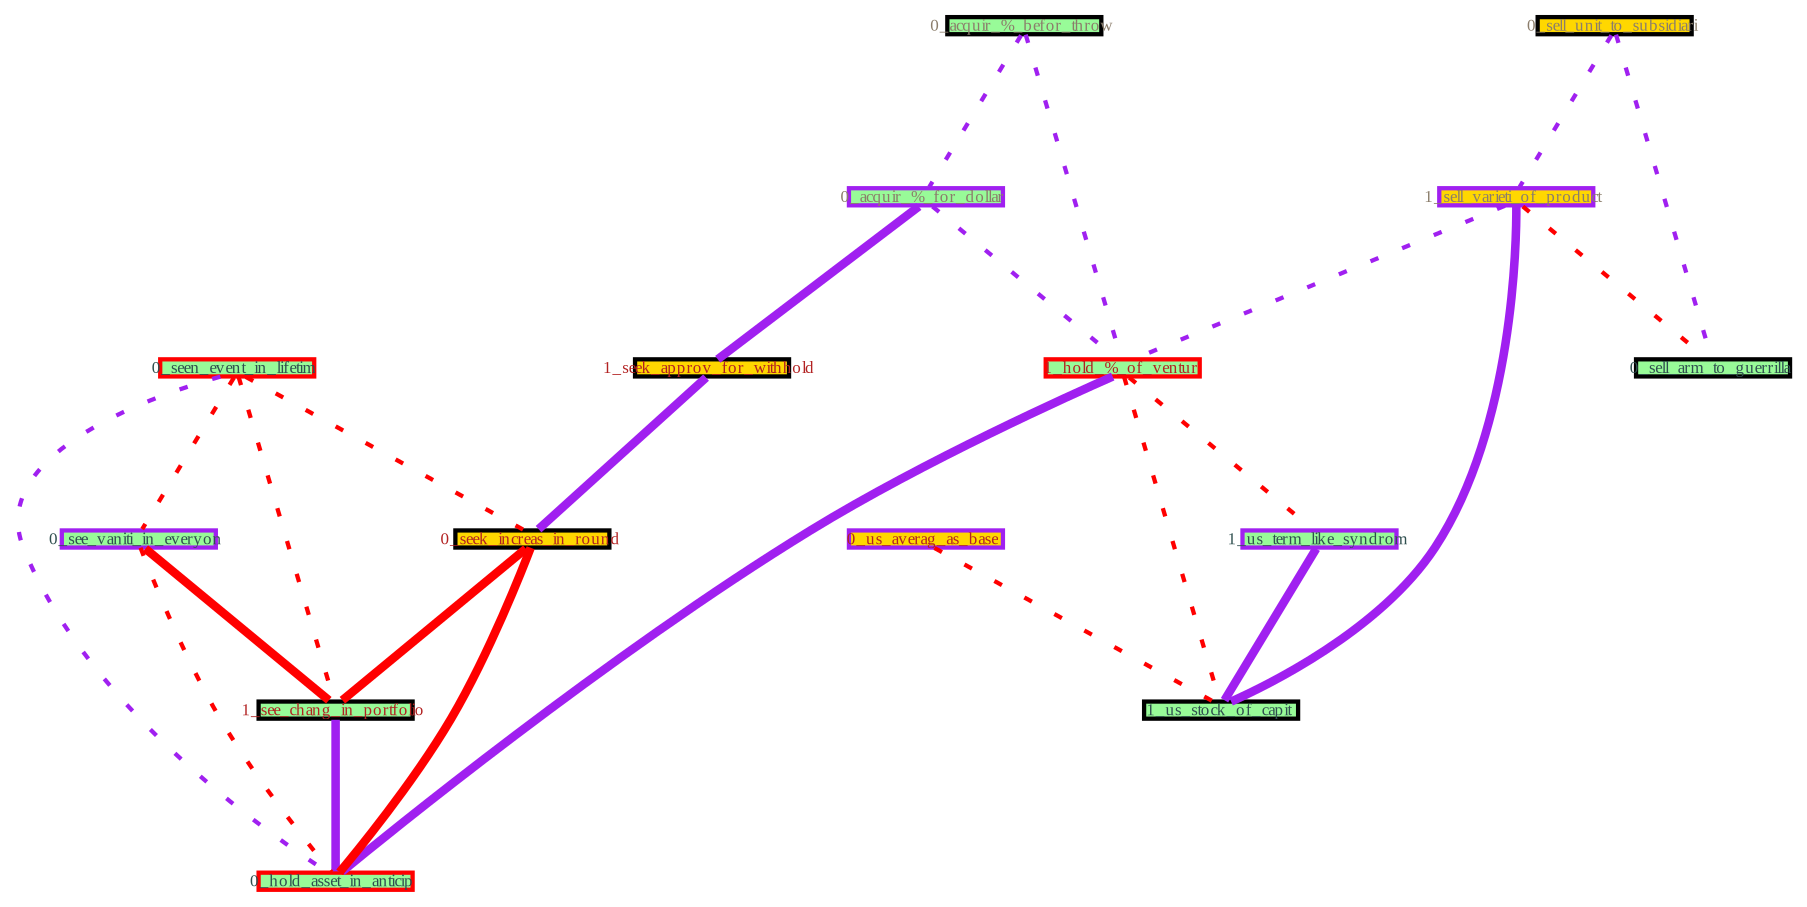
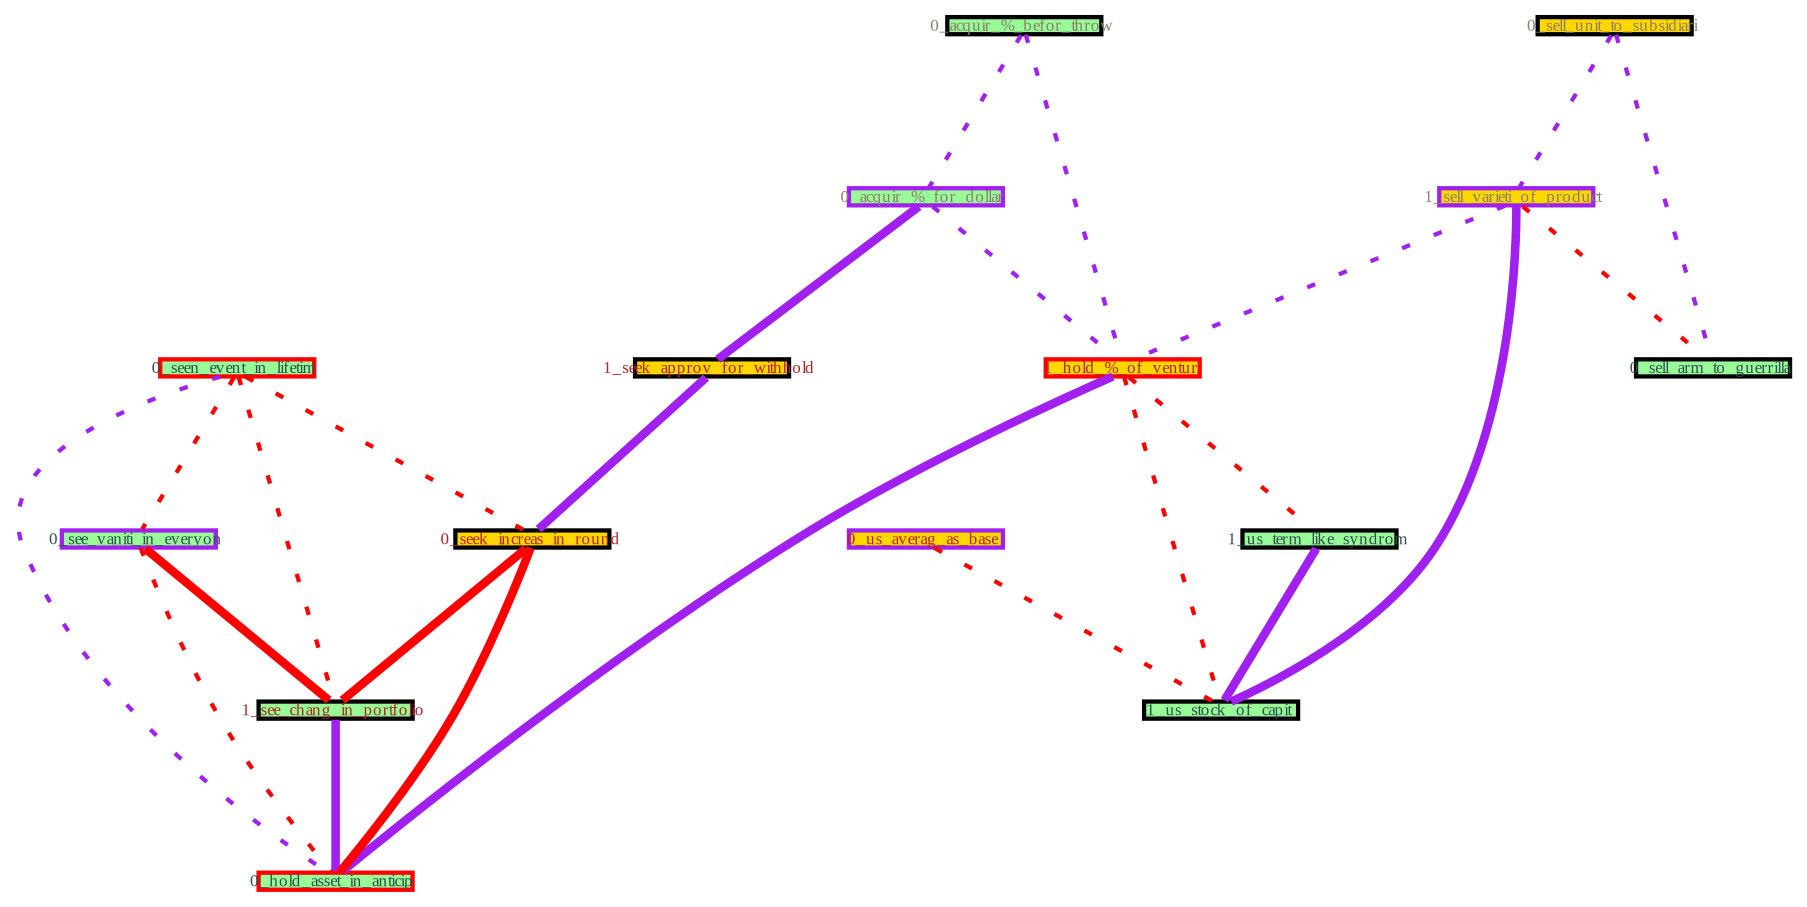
(1123, 368) -> (1123, 368)
(1319, 539) -> (1319, 539)
